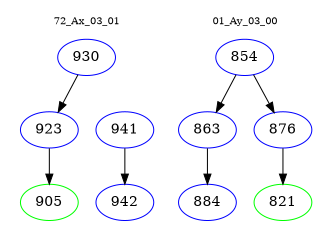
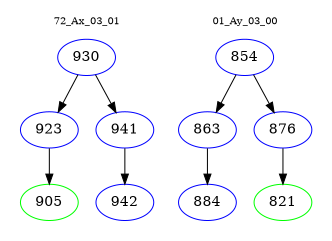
none -> (103, 89)
